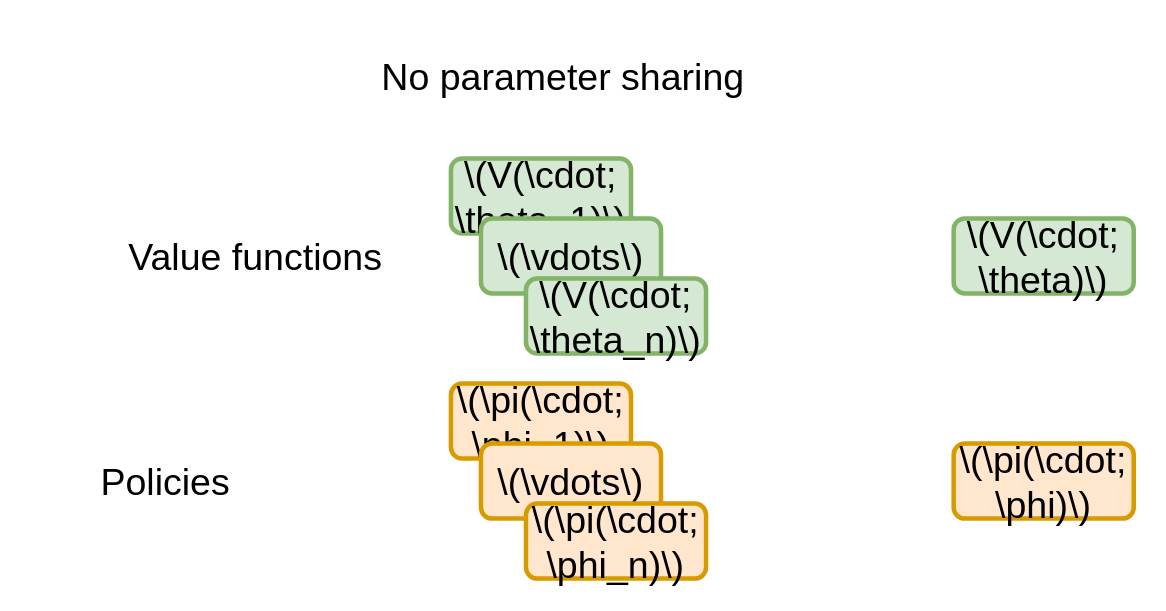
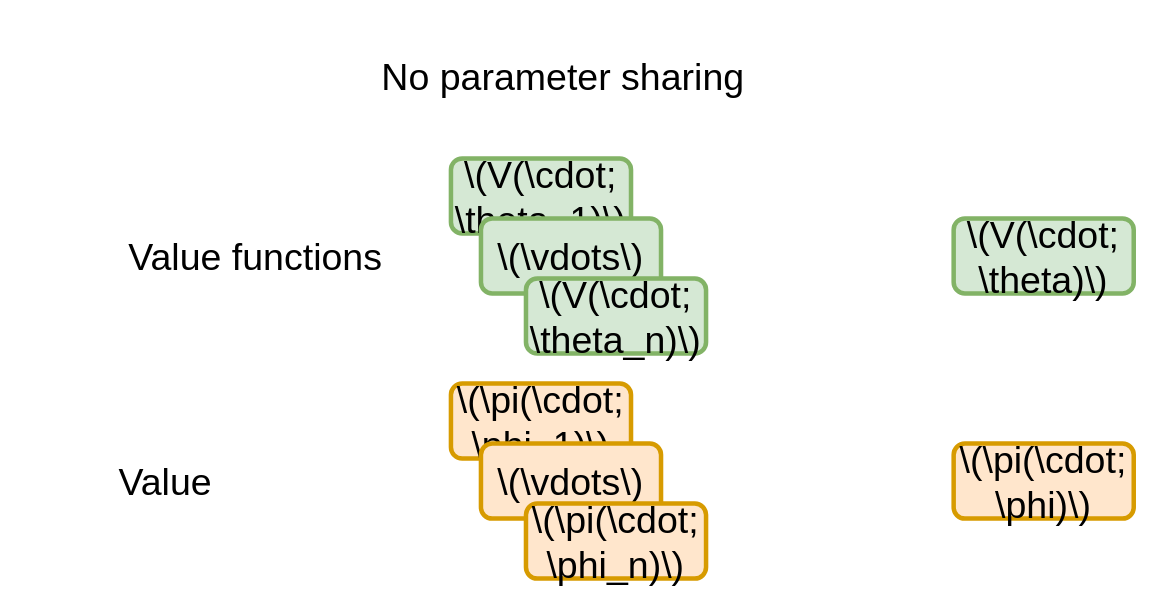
(166, 481) -> (166, 481)
